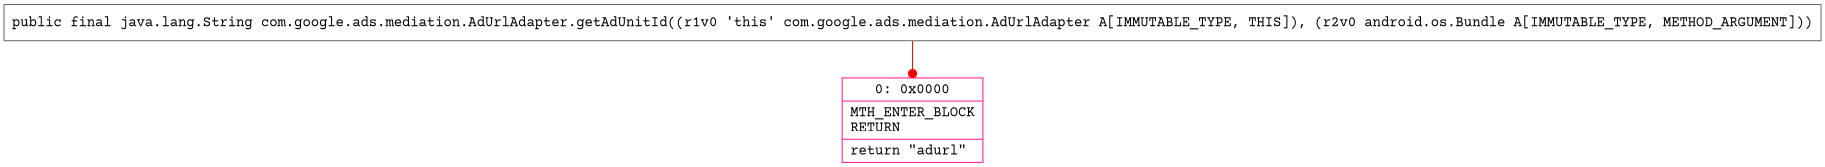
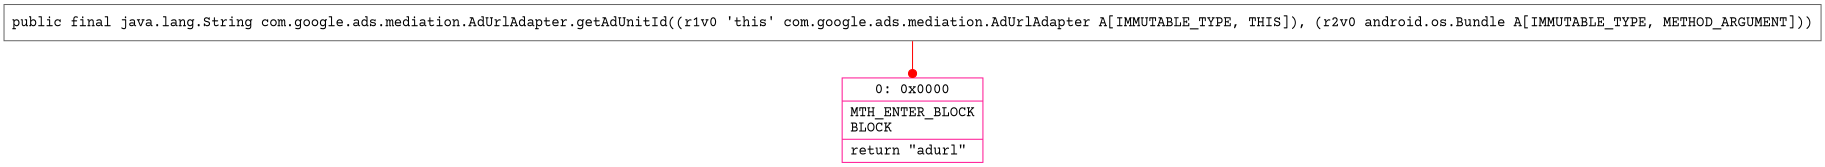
(875, 127) -> (871, 127)
